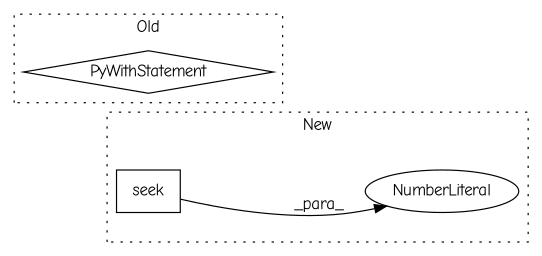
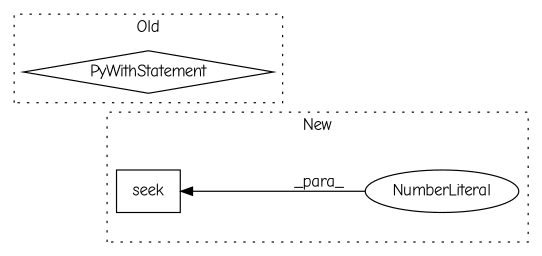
(277, 214) -> (279, 191)
